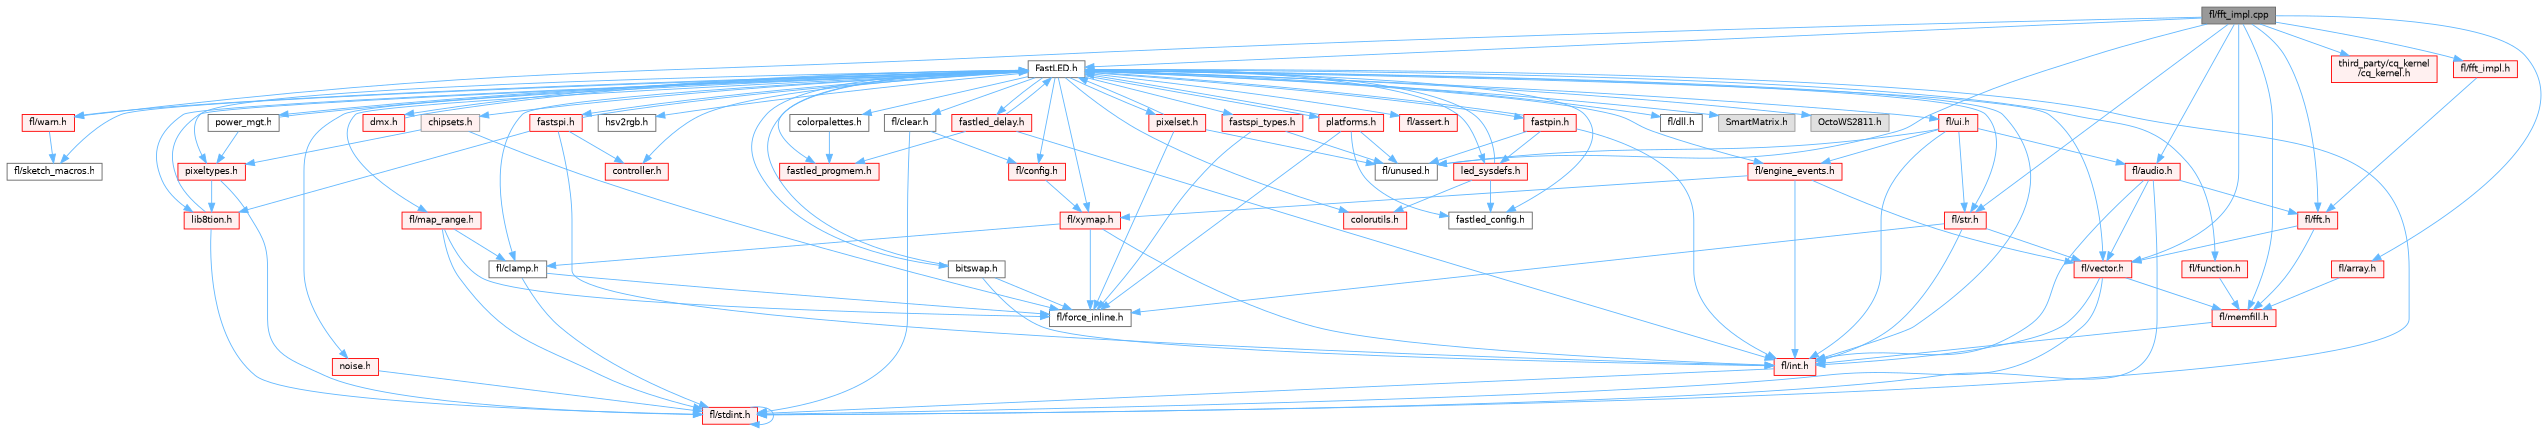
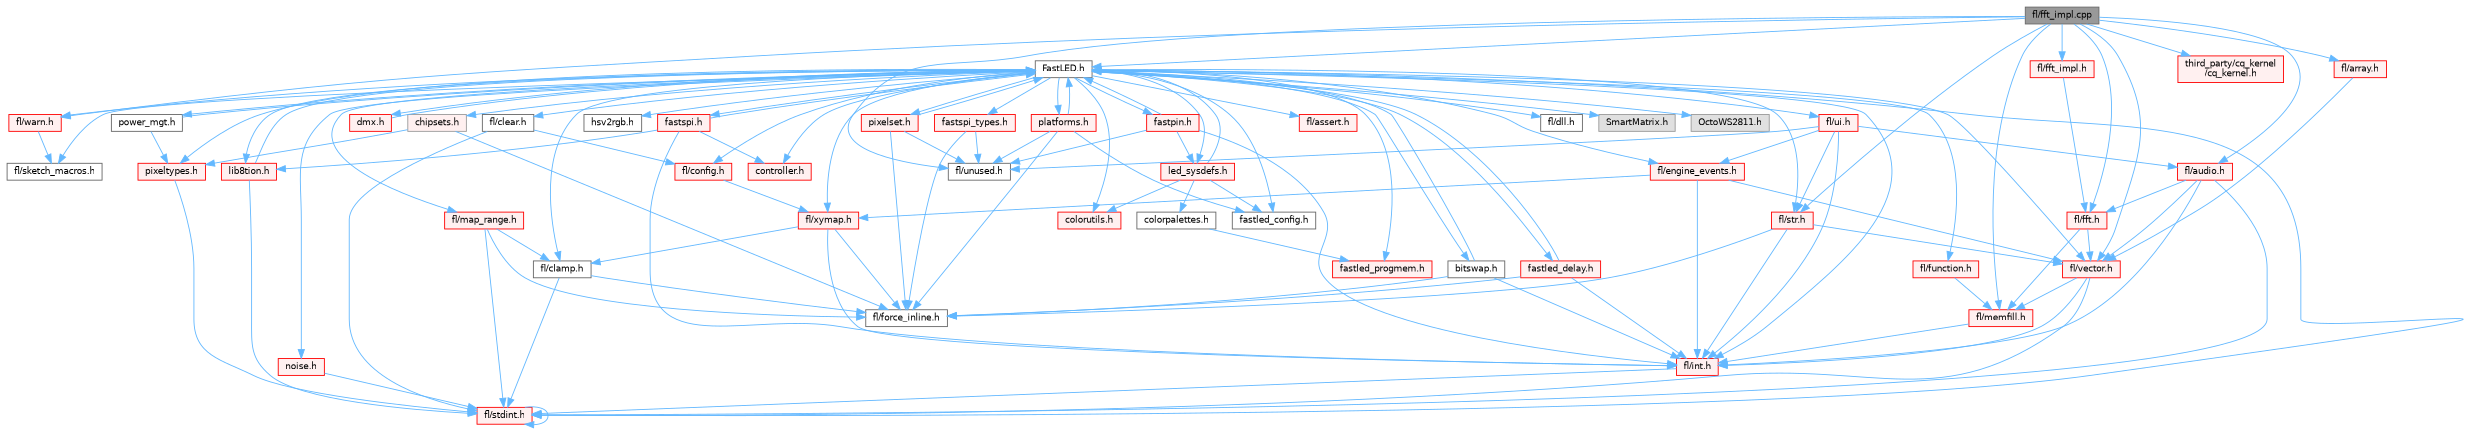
(950, 95) -> (1190, 189)
(915, 146) -> (1239, 301)
(212, 192) -> none
(2305, 292) -> (2242, 179)
